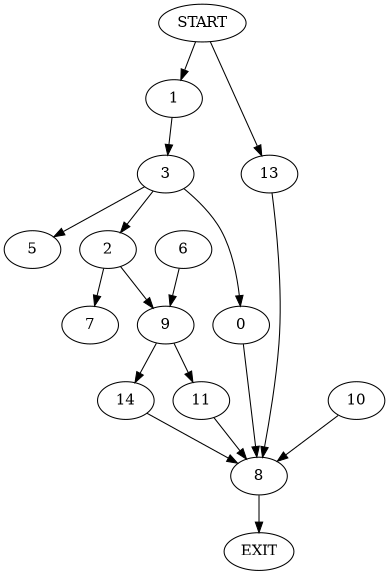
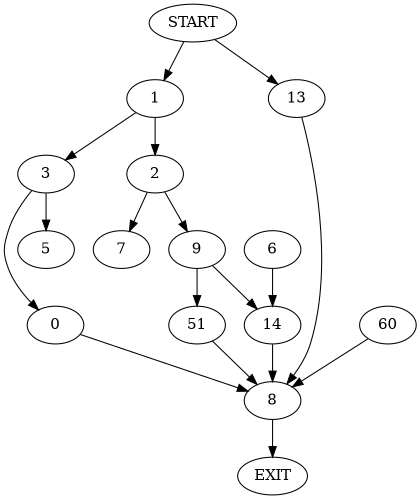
(140, 208) -> (155, 131)
(176, 282) -> (273, 282)
(201, 401) -> (197, 325)
(357, 401) -> (388, 325)
